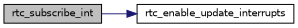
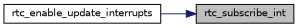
(114, 14) -> (174, 14)
